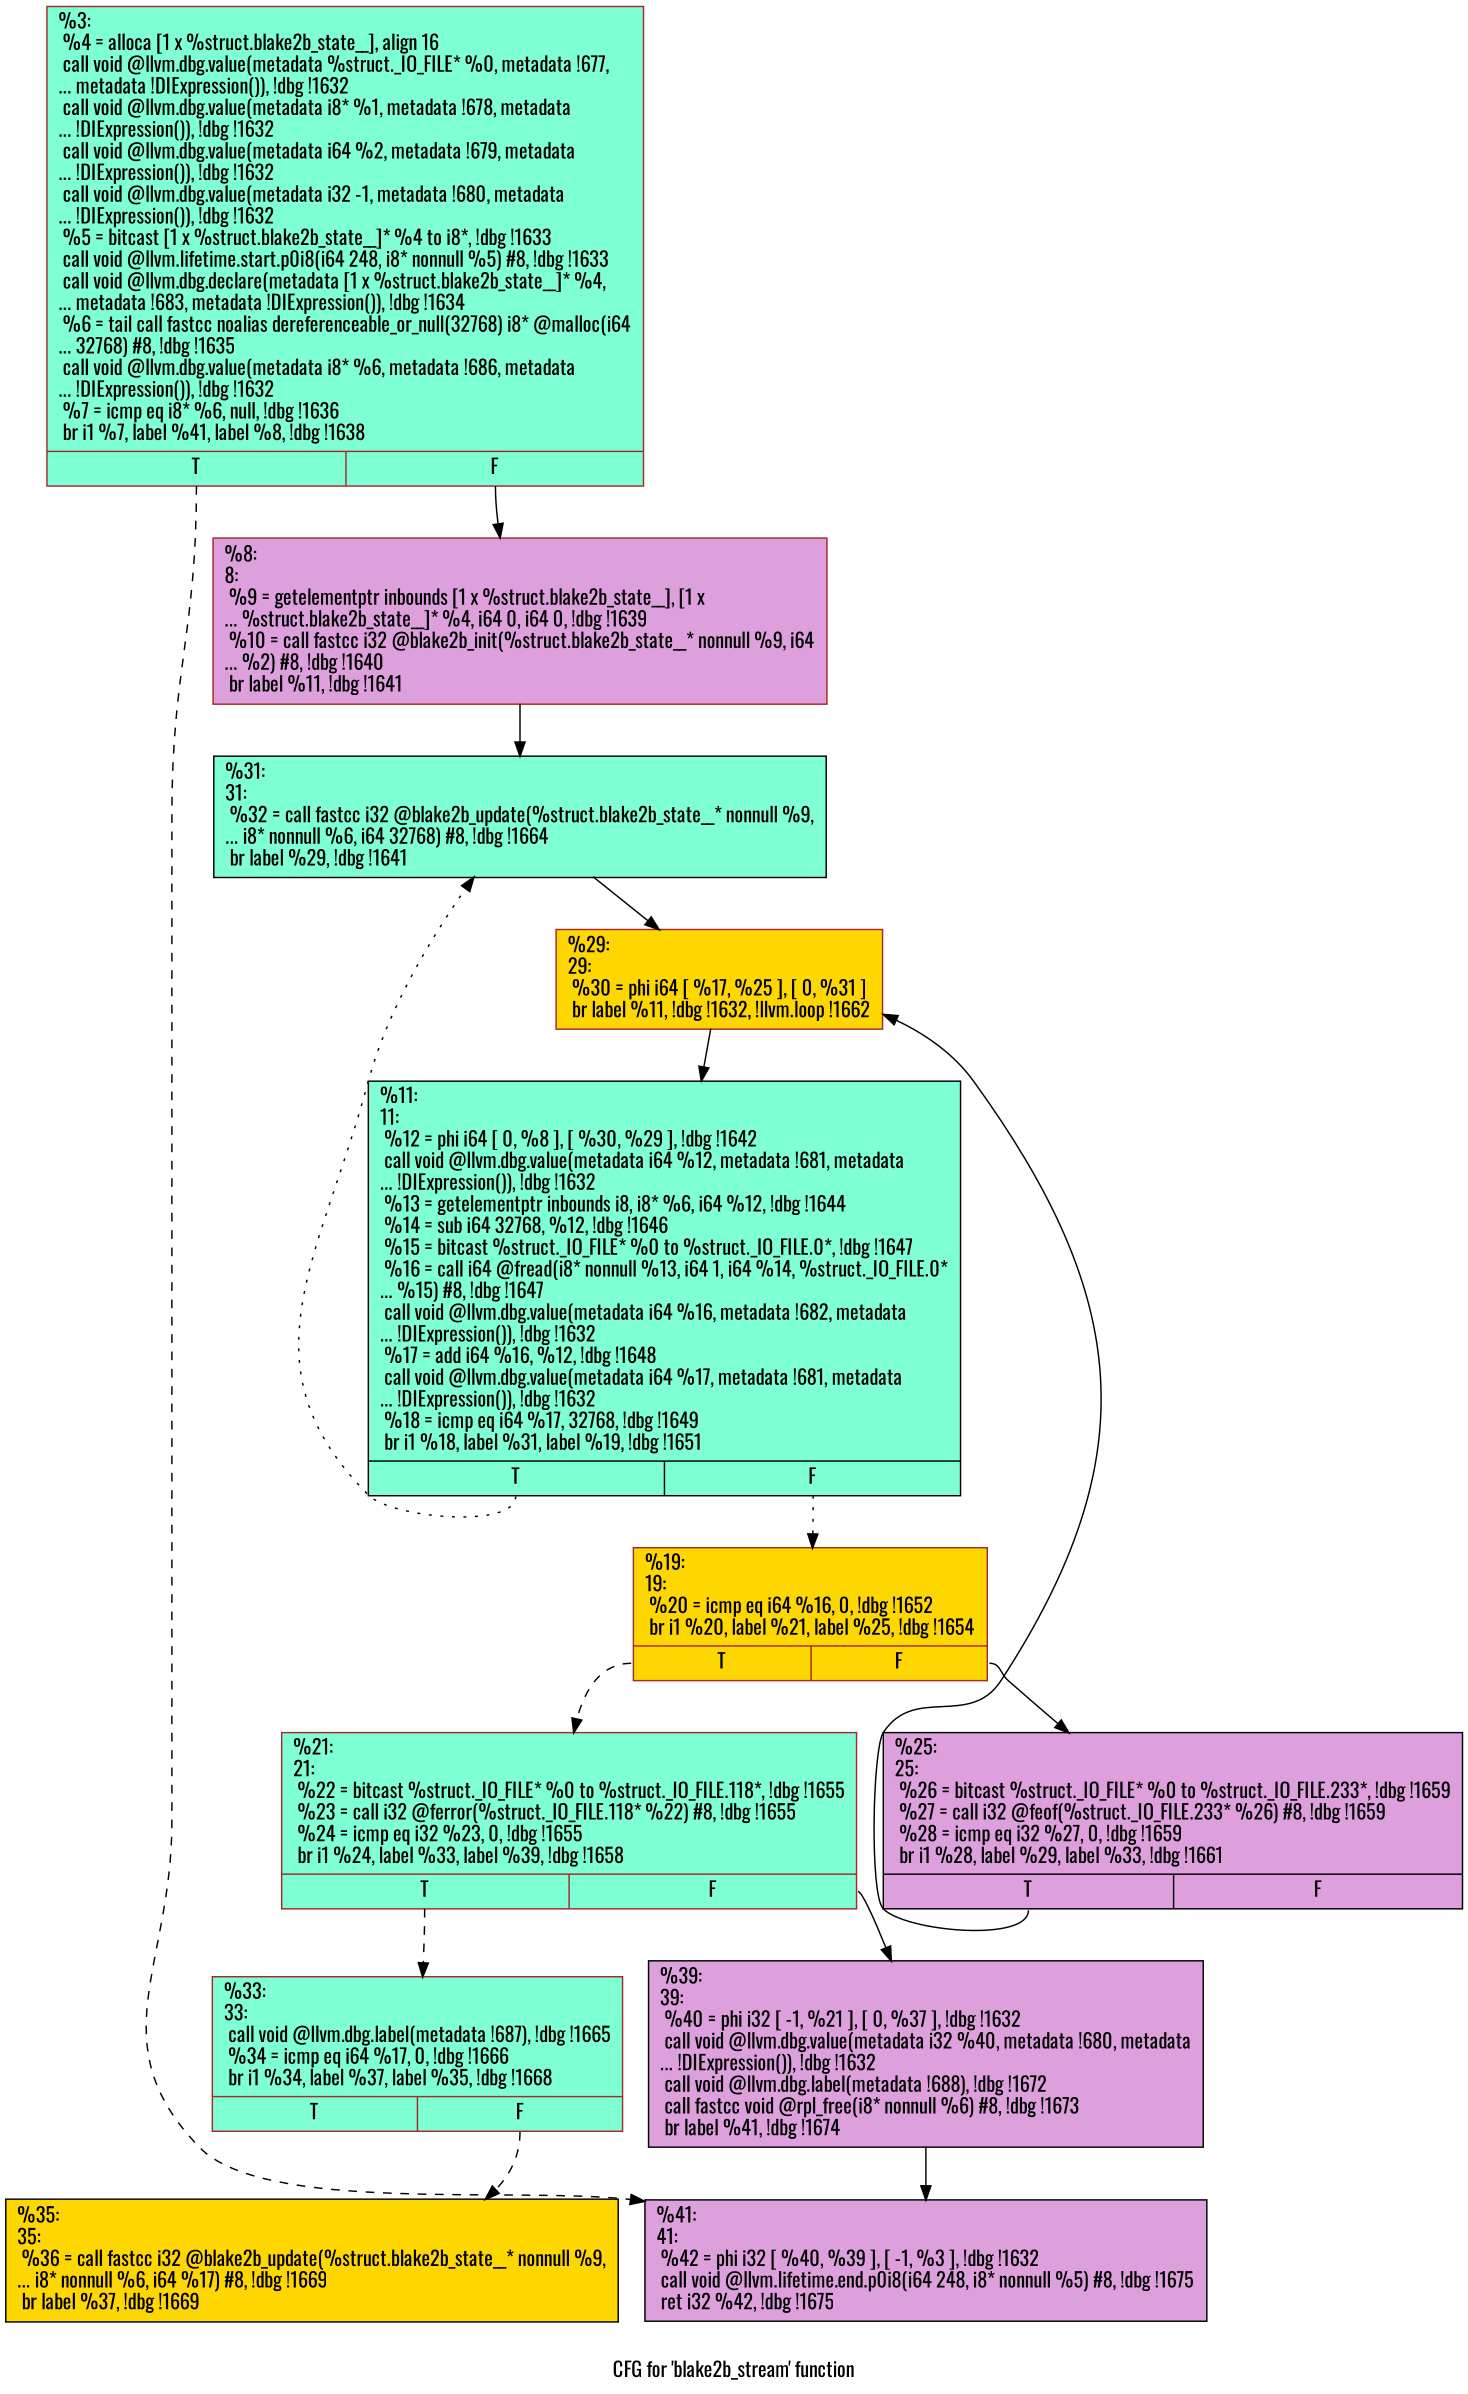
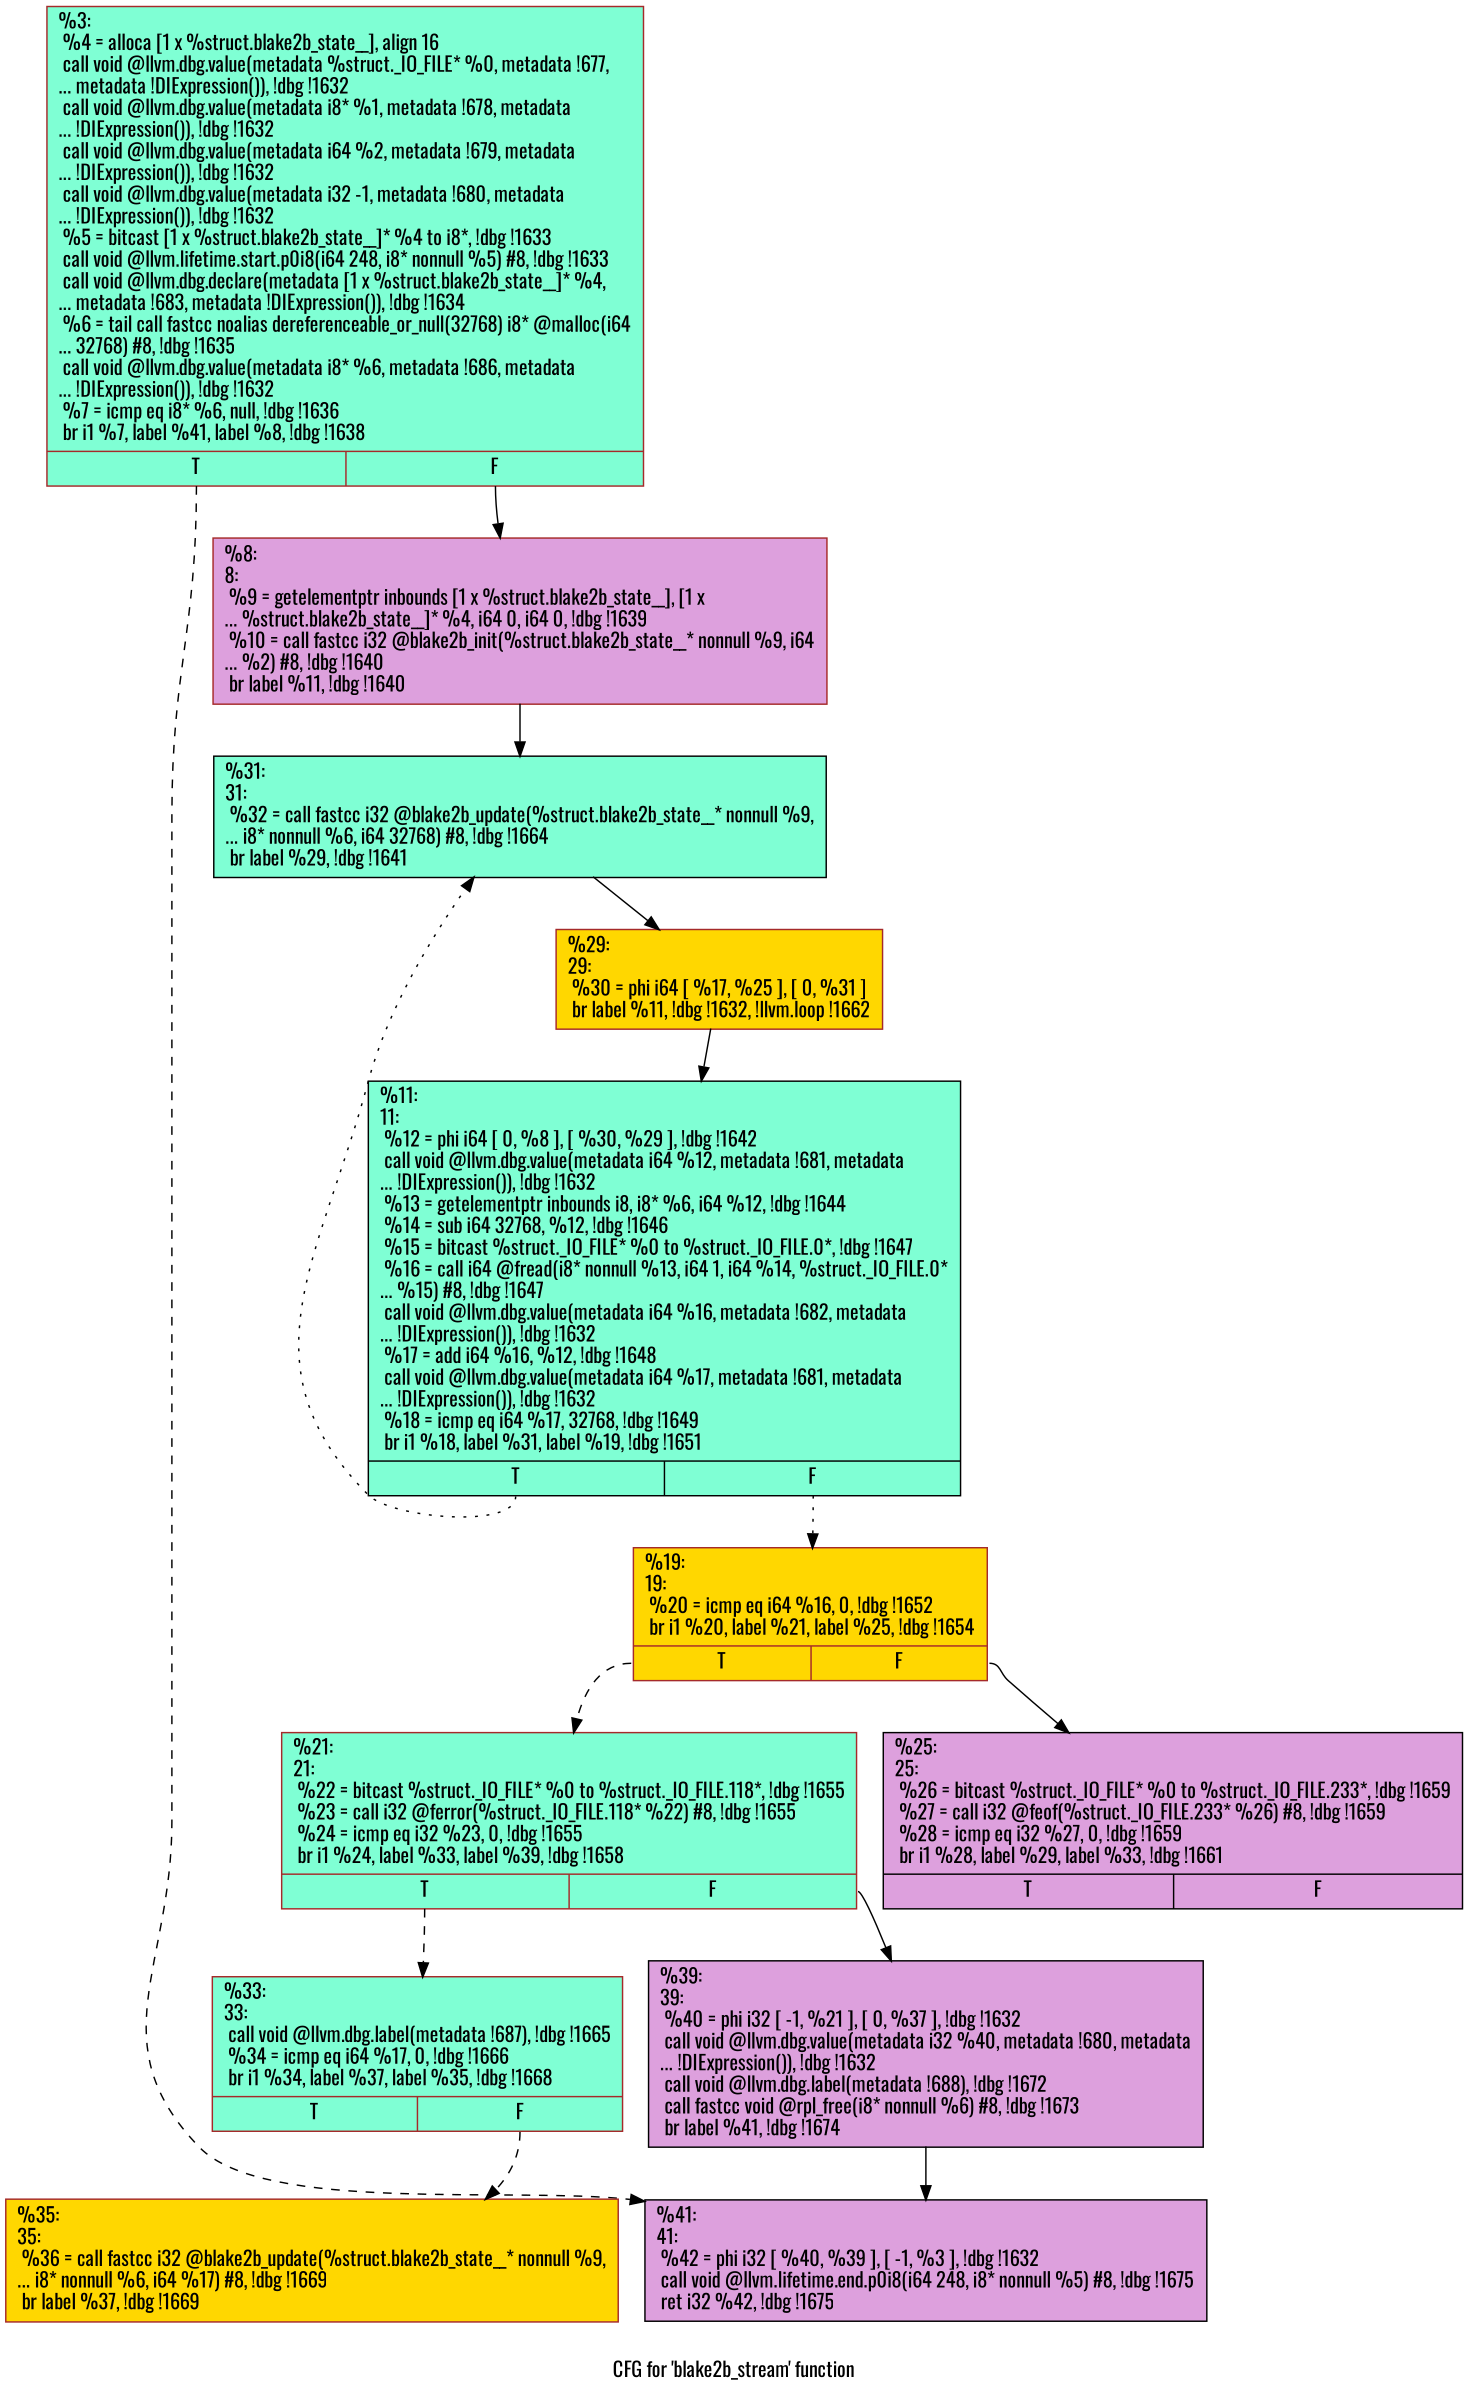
(314, 685) -> (316, 685)
(1066, 1557) -> none
(312, 2261) -> (312, 2261)
